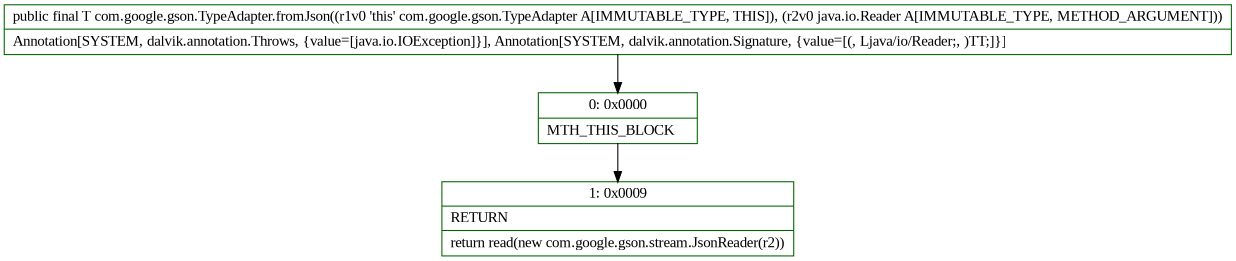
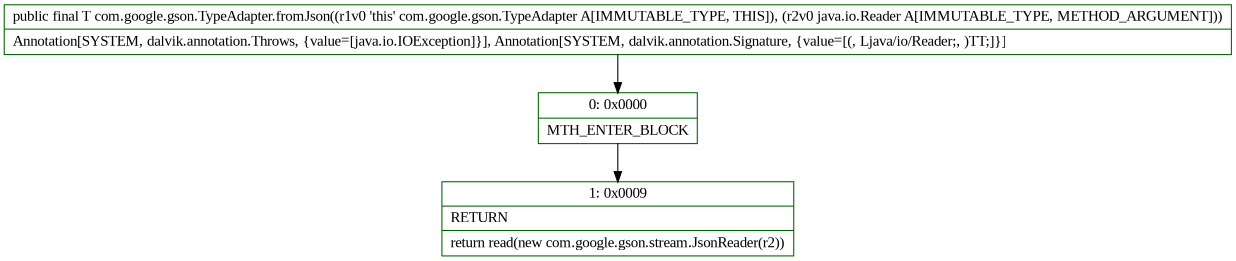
(611, 130) -> (618, 130)
